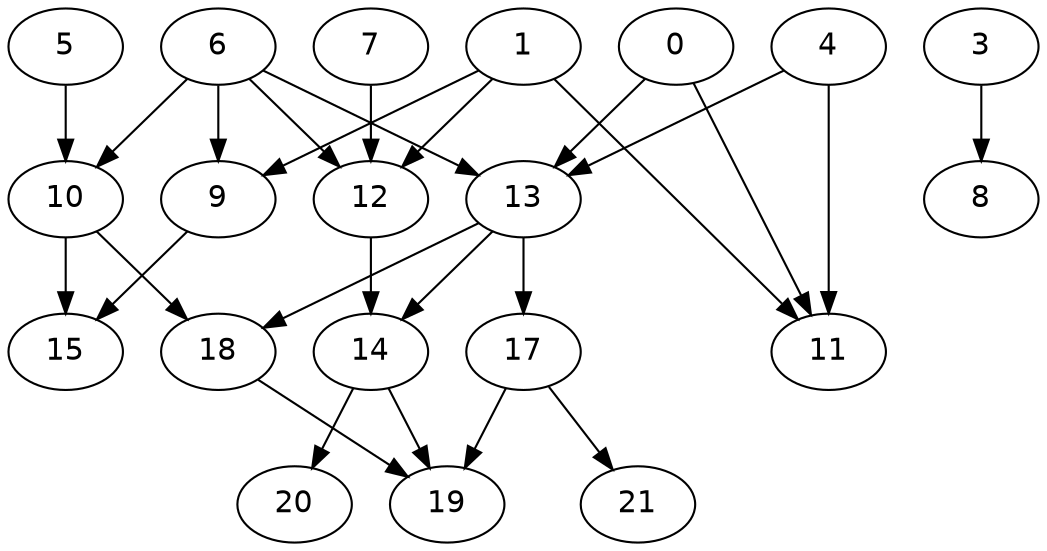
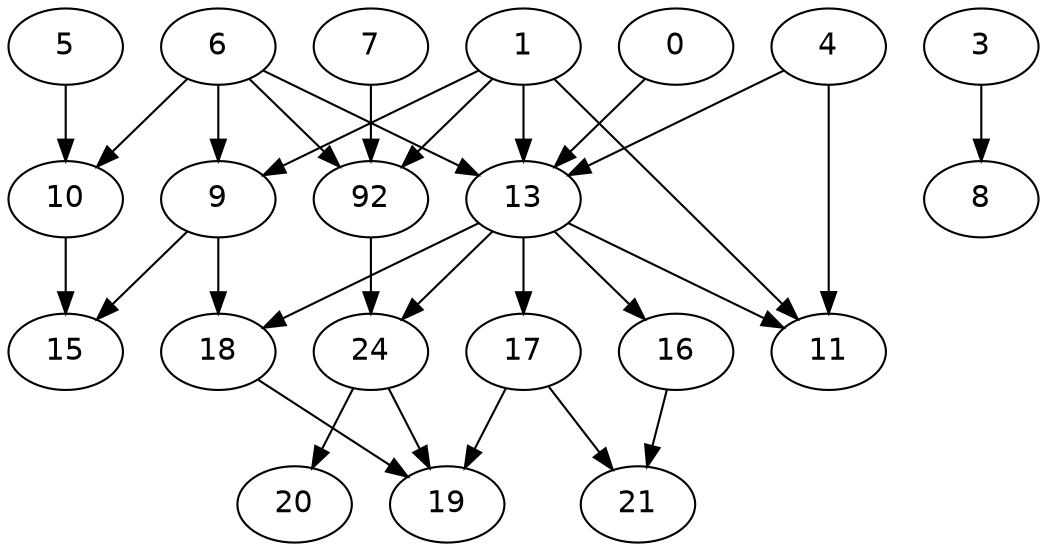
none -> (524, 113)
(747, 189) -> (666, 271)
(371, 199) -> (371, 199)
(132, 266) -> (218, 265)
(371, 352) -> (371, 352)
none -> (676, 352)
